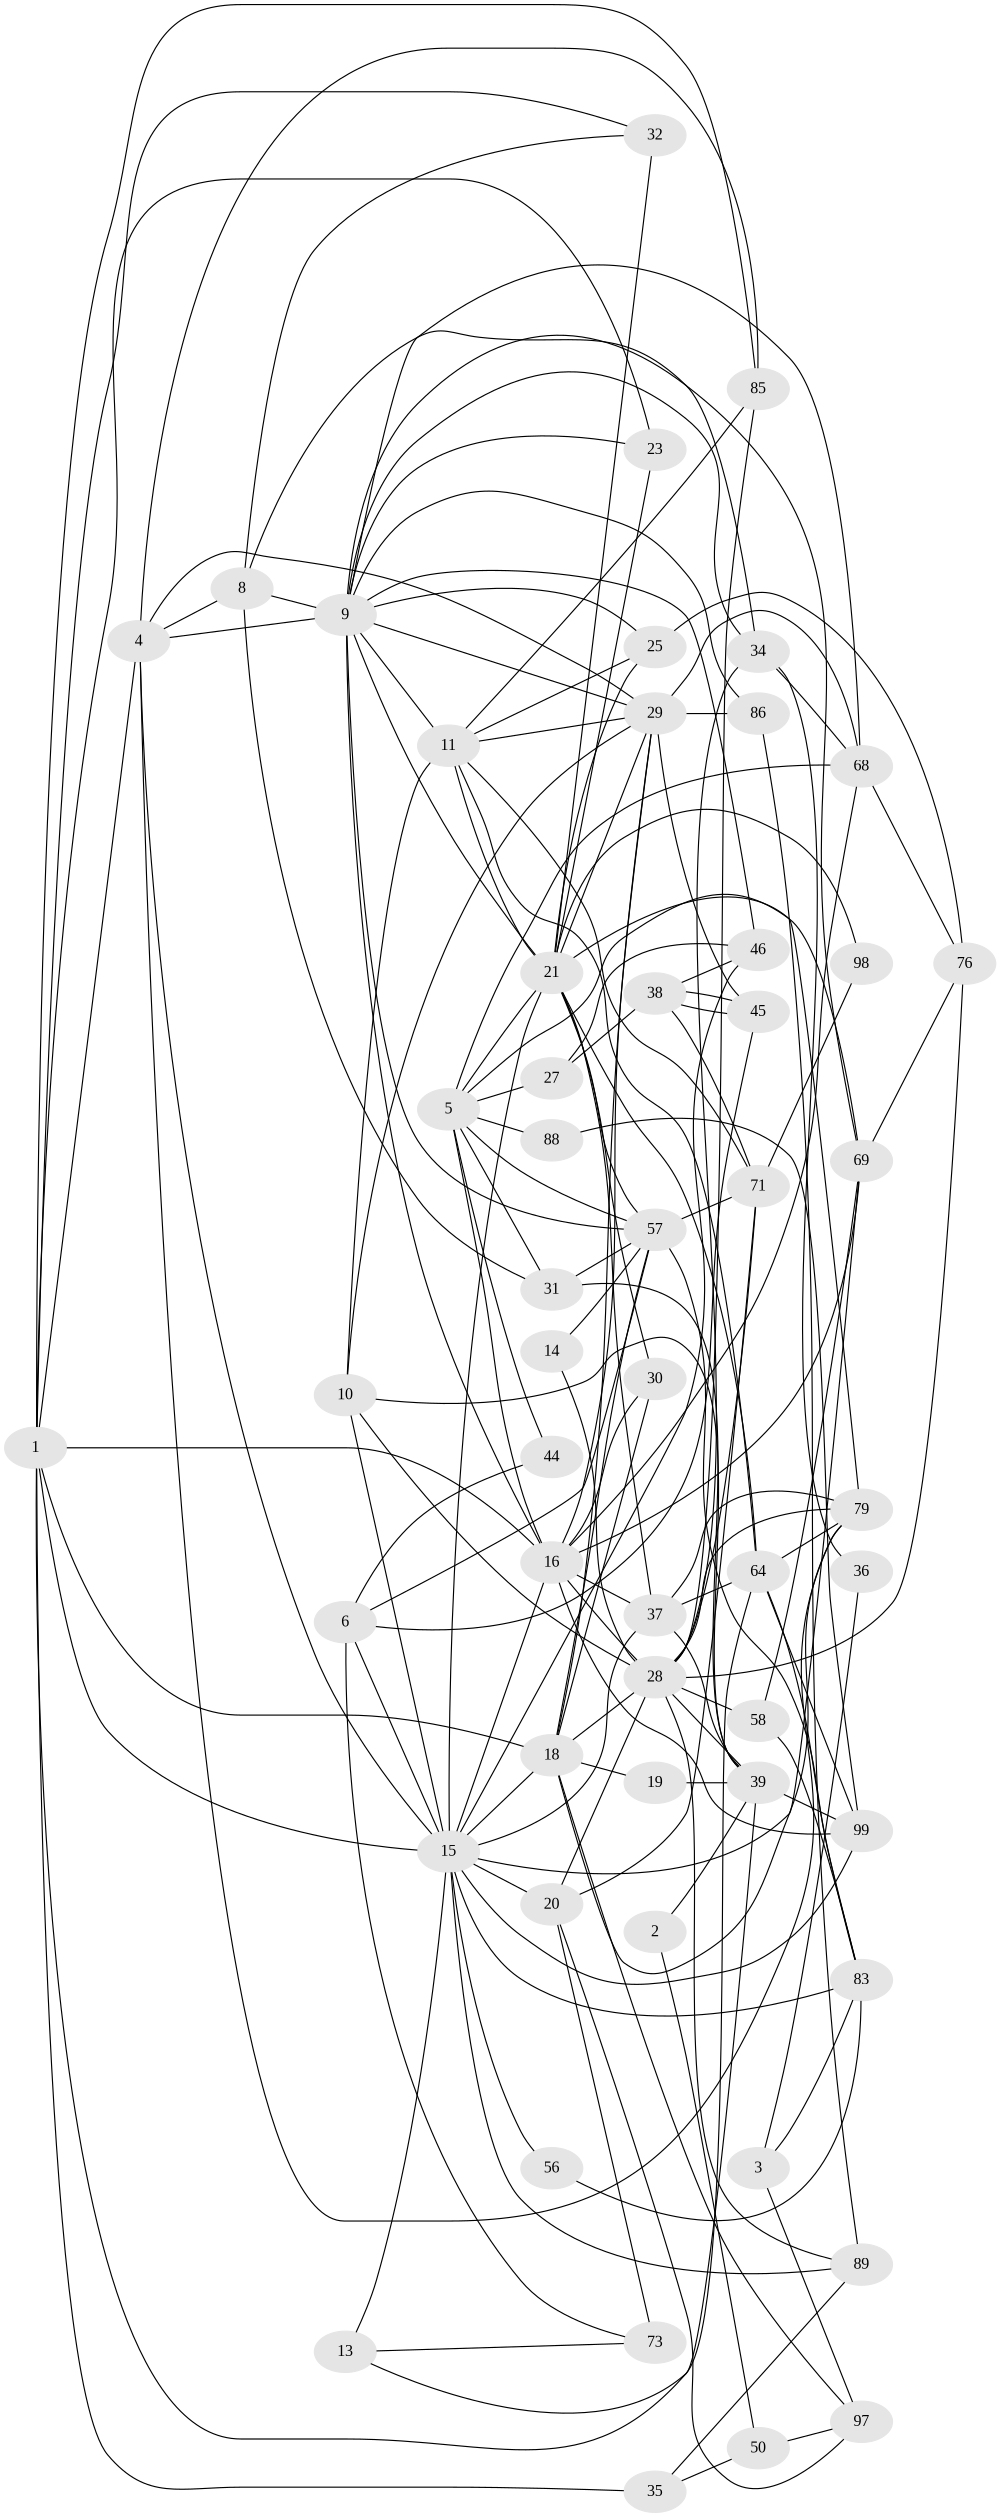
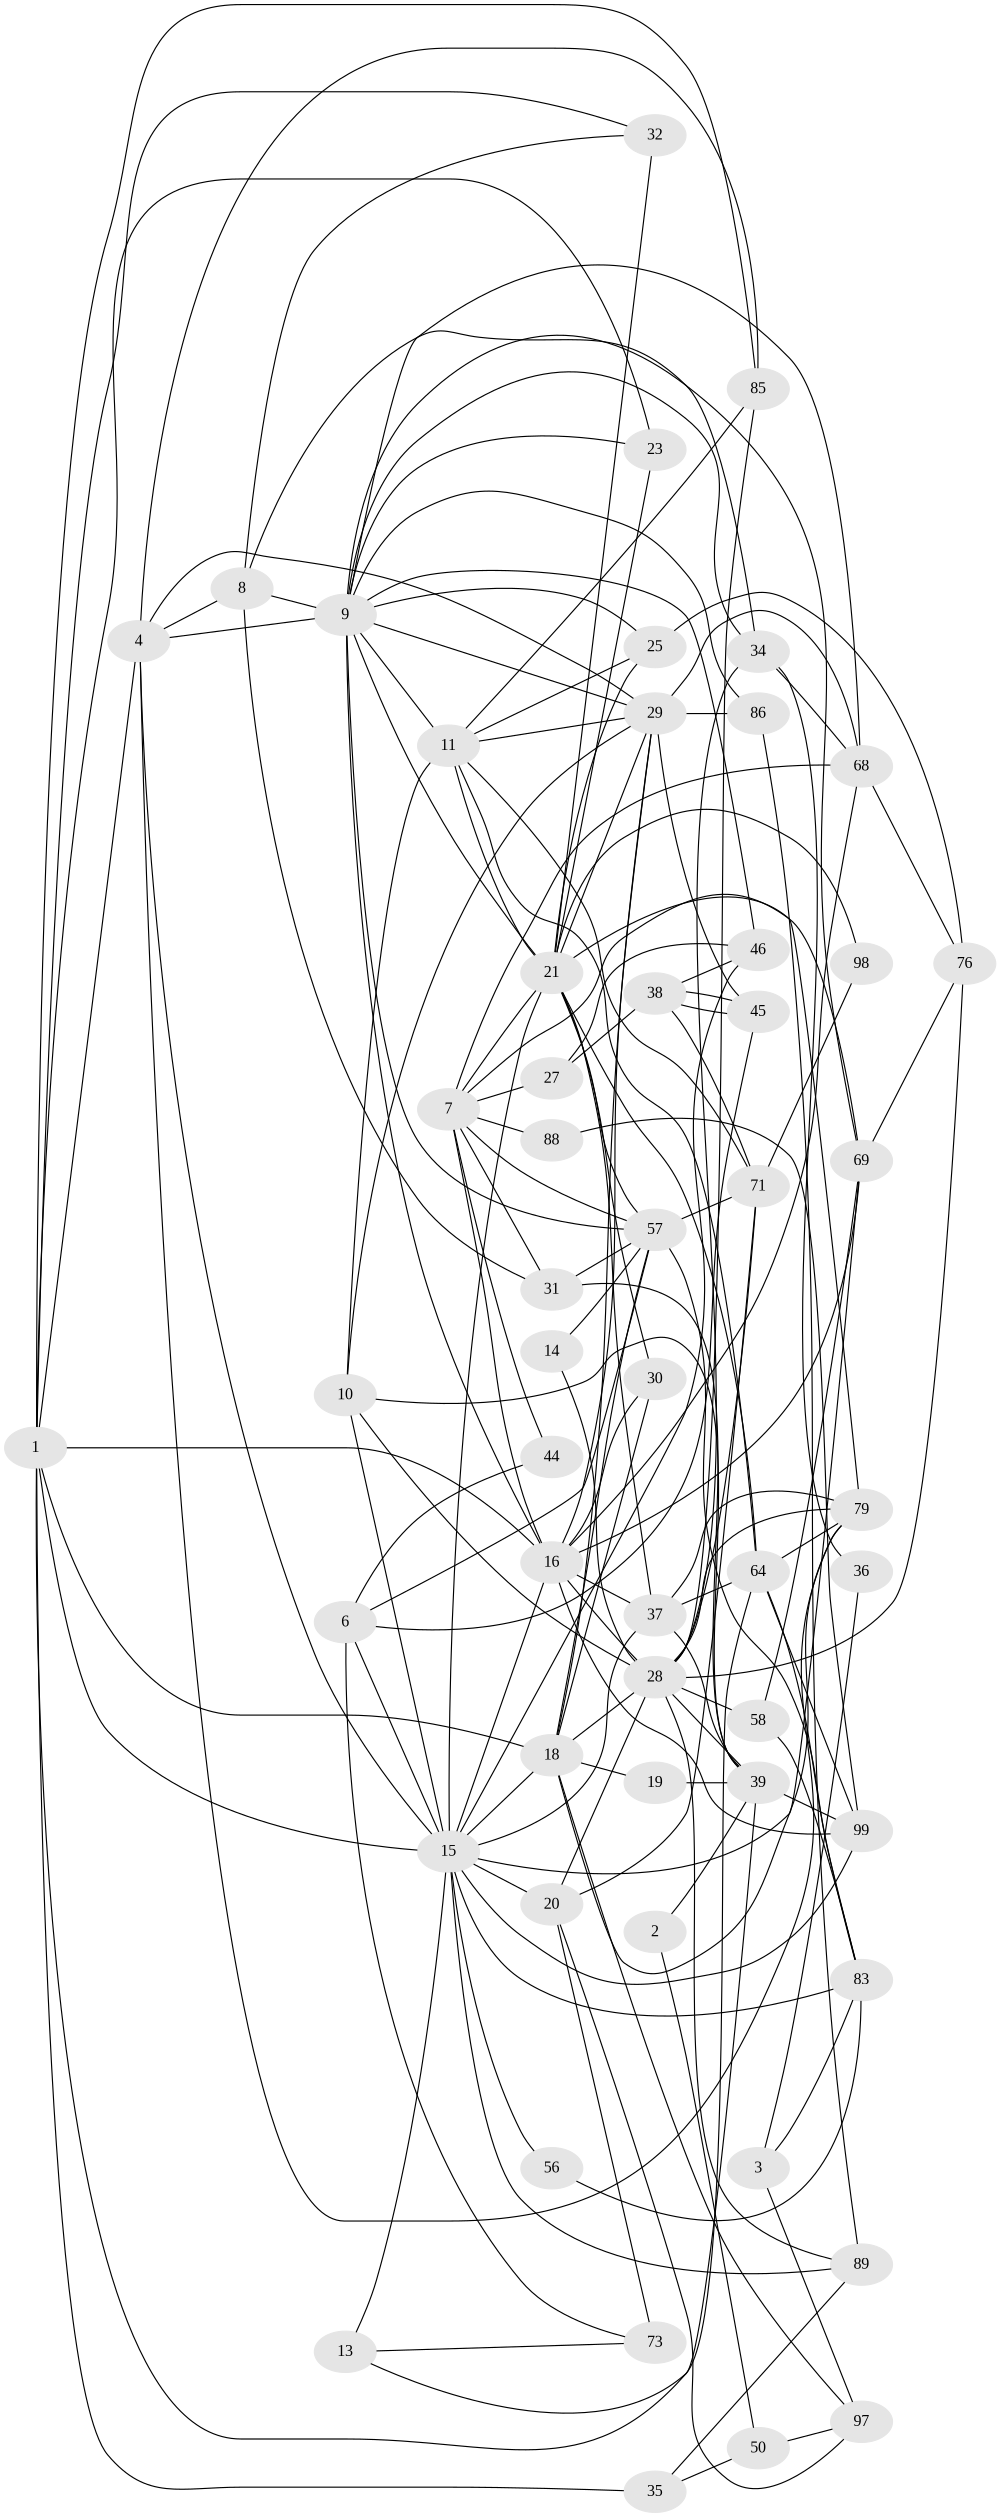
(449, 1109) -> (449, 1109)
